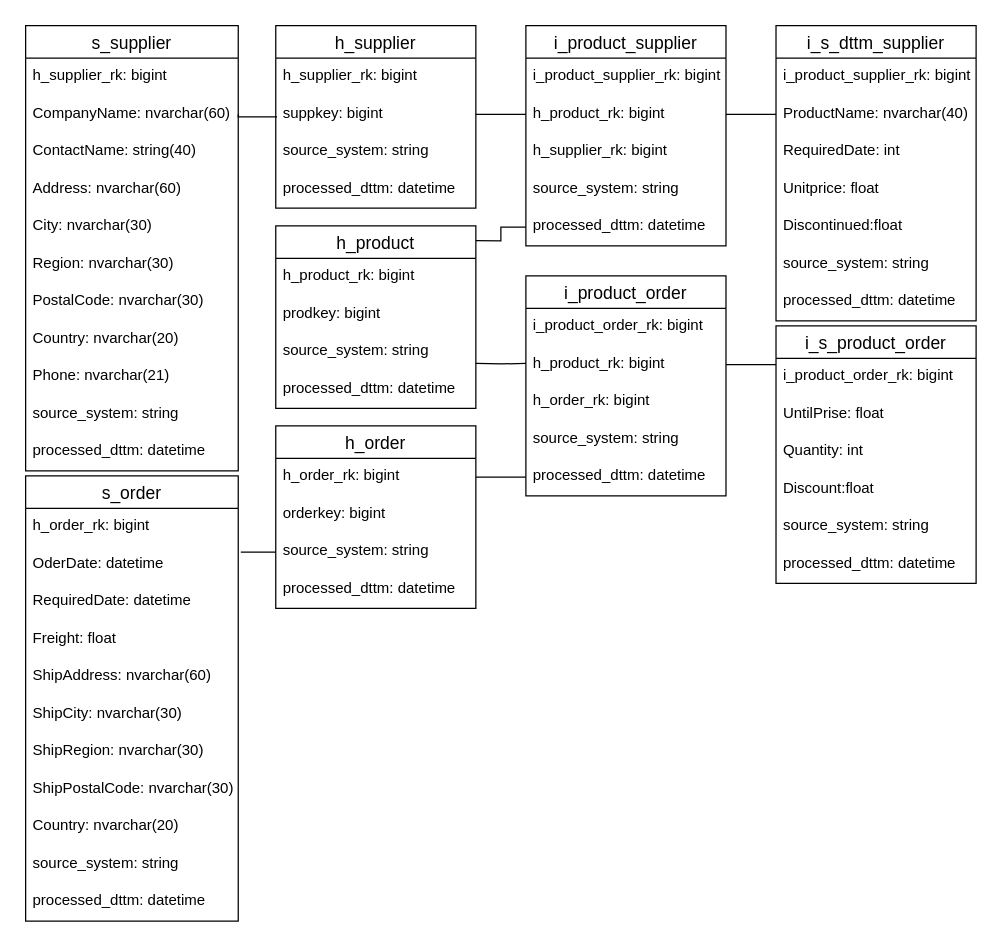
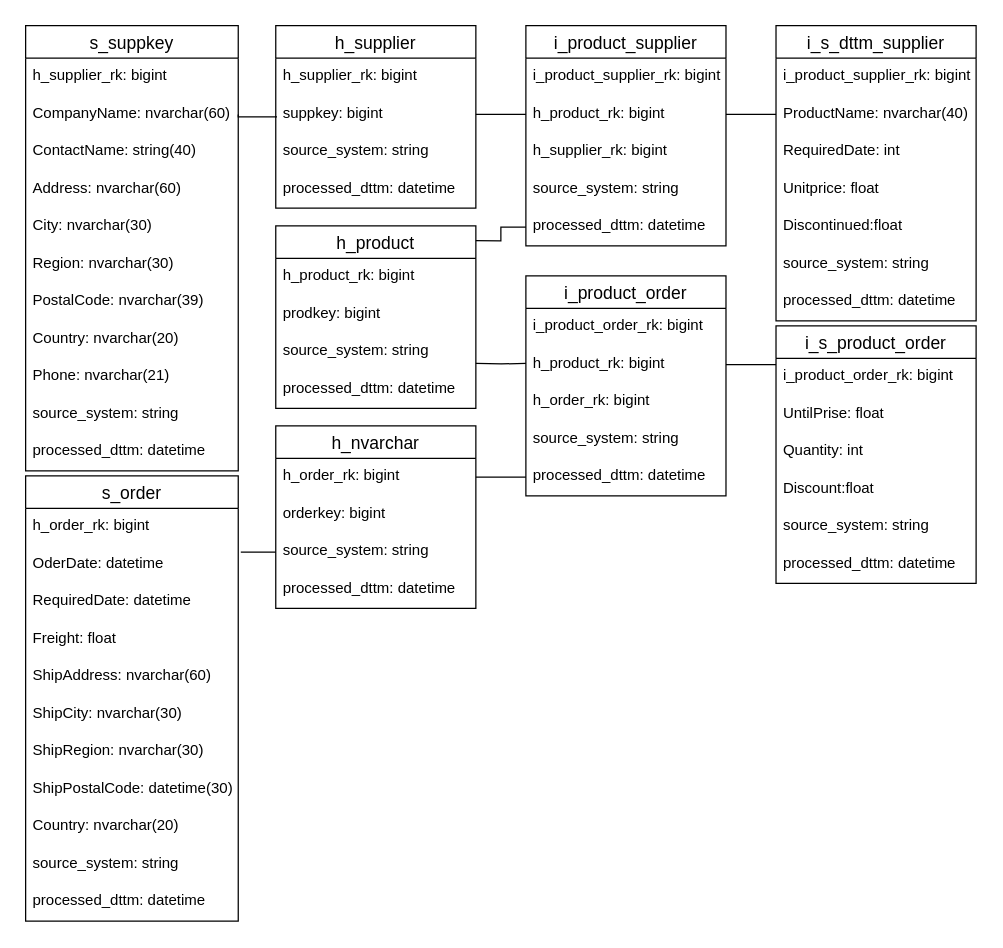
(131, 43) -> (131, 43)
(127, 300) -> (127, 300)
(375, 443) -> (375, 443)
(142, 788) -> (140, 788)
